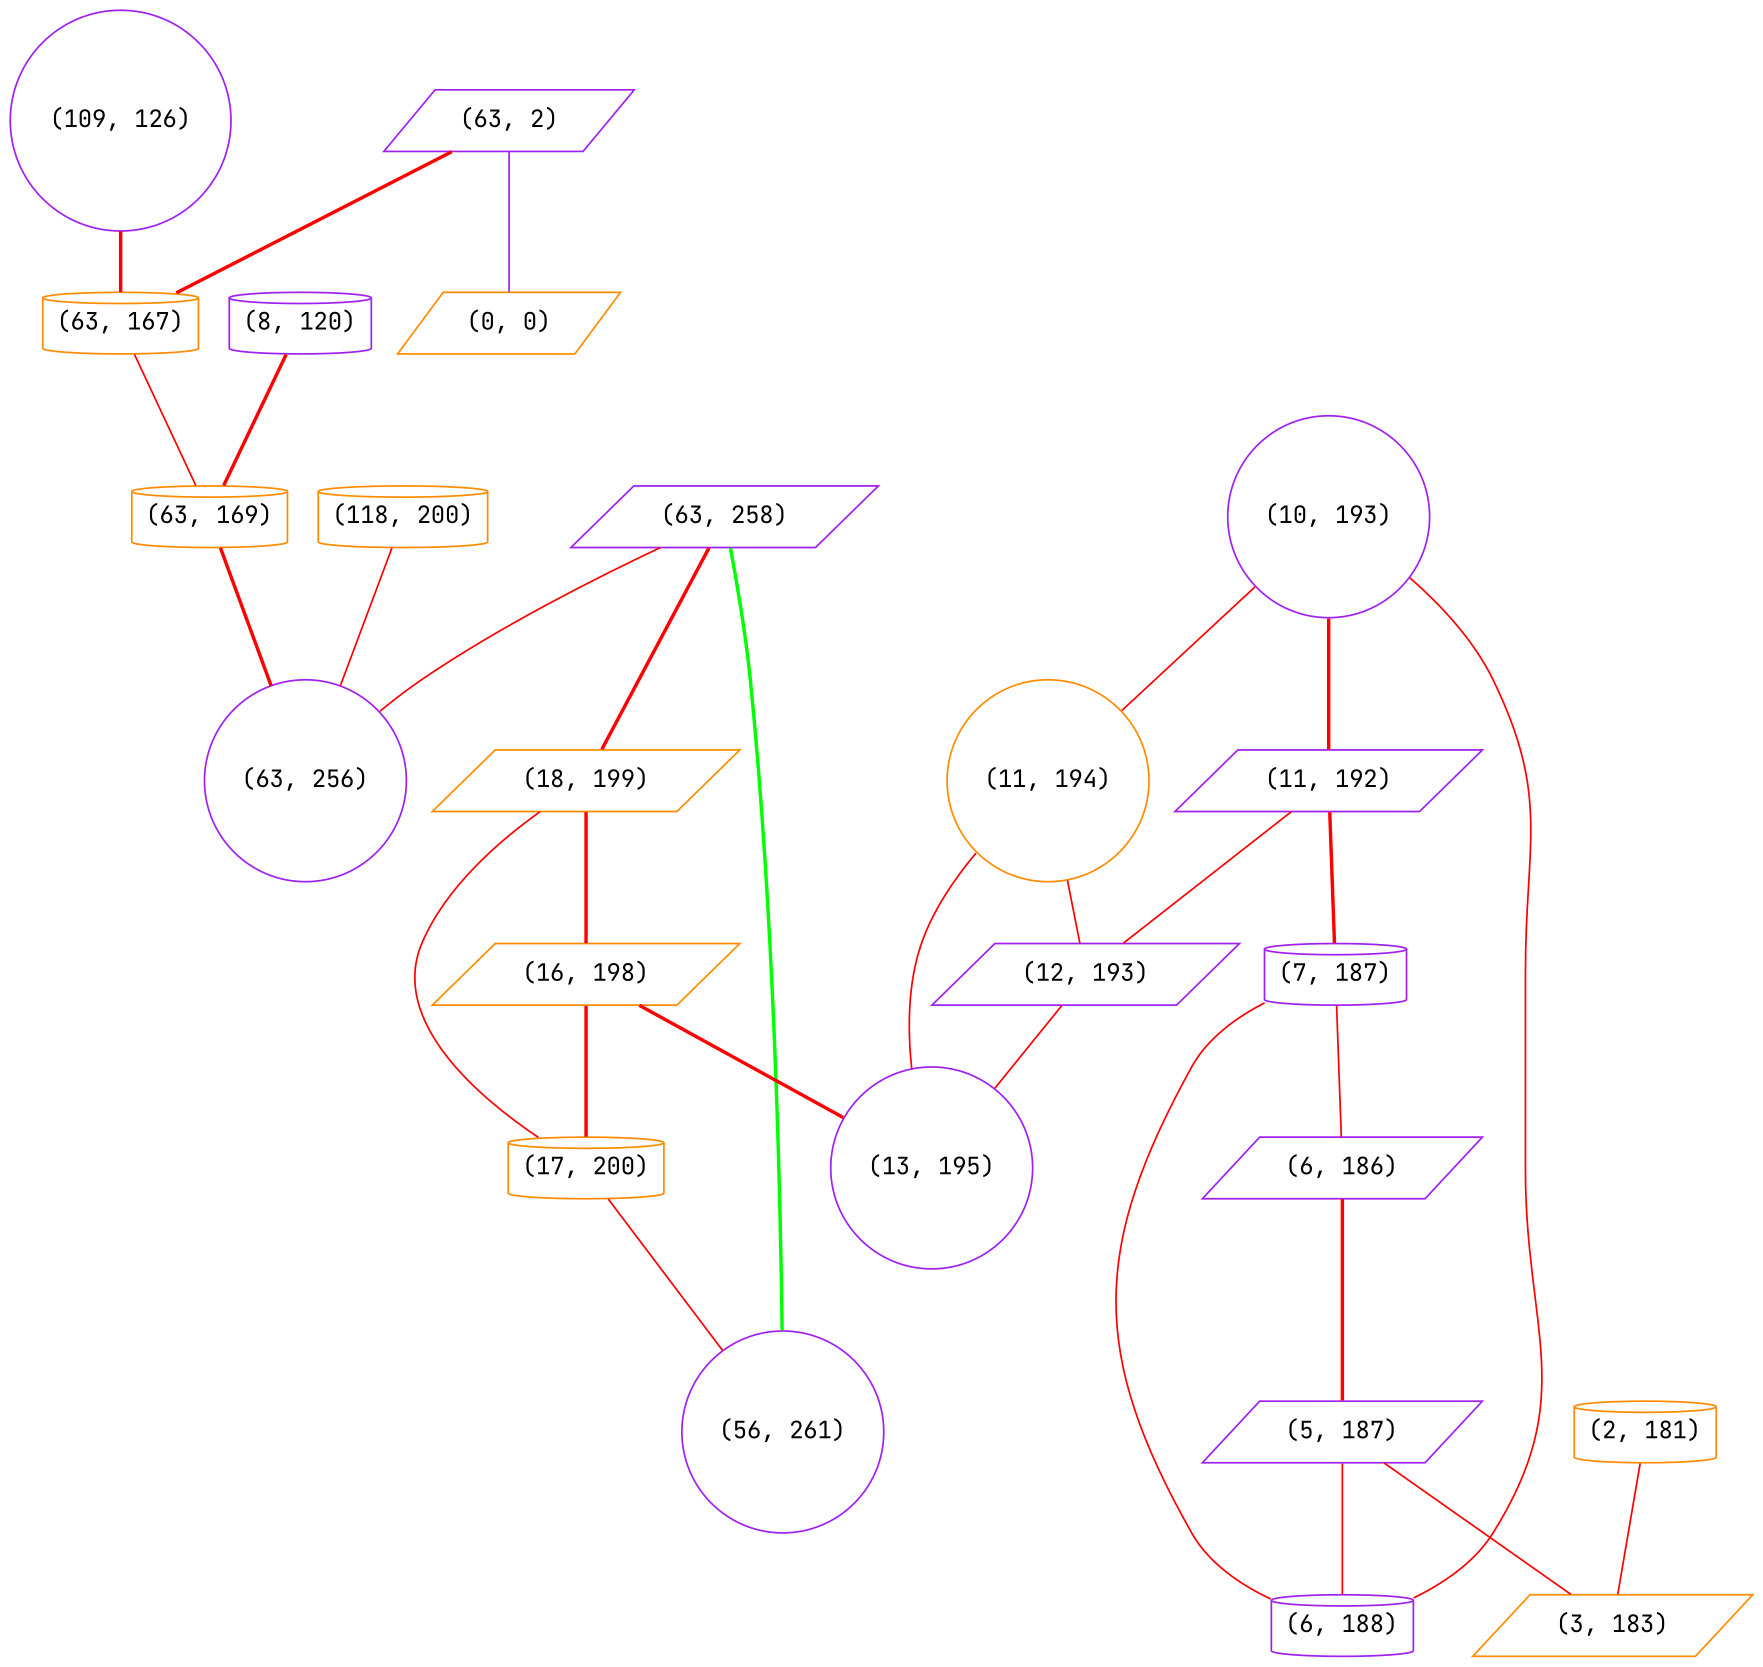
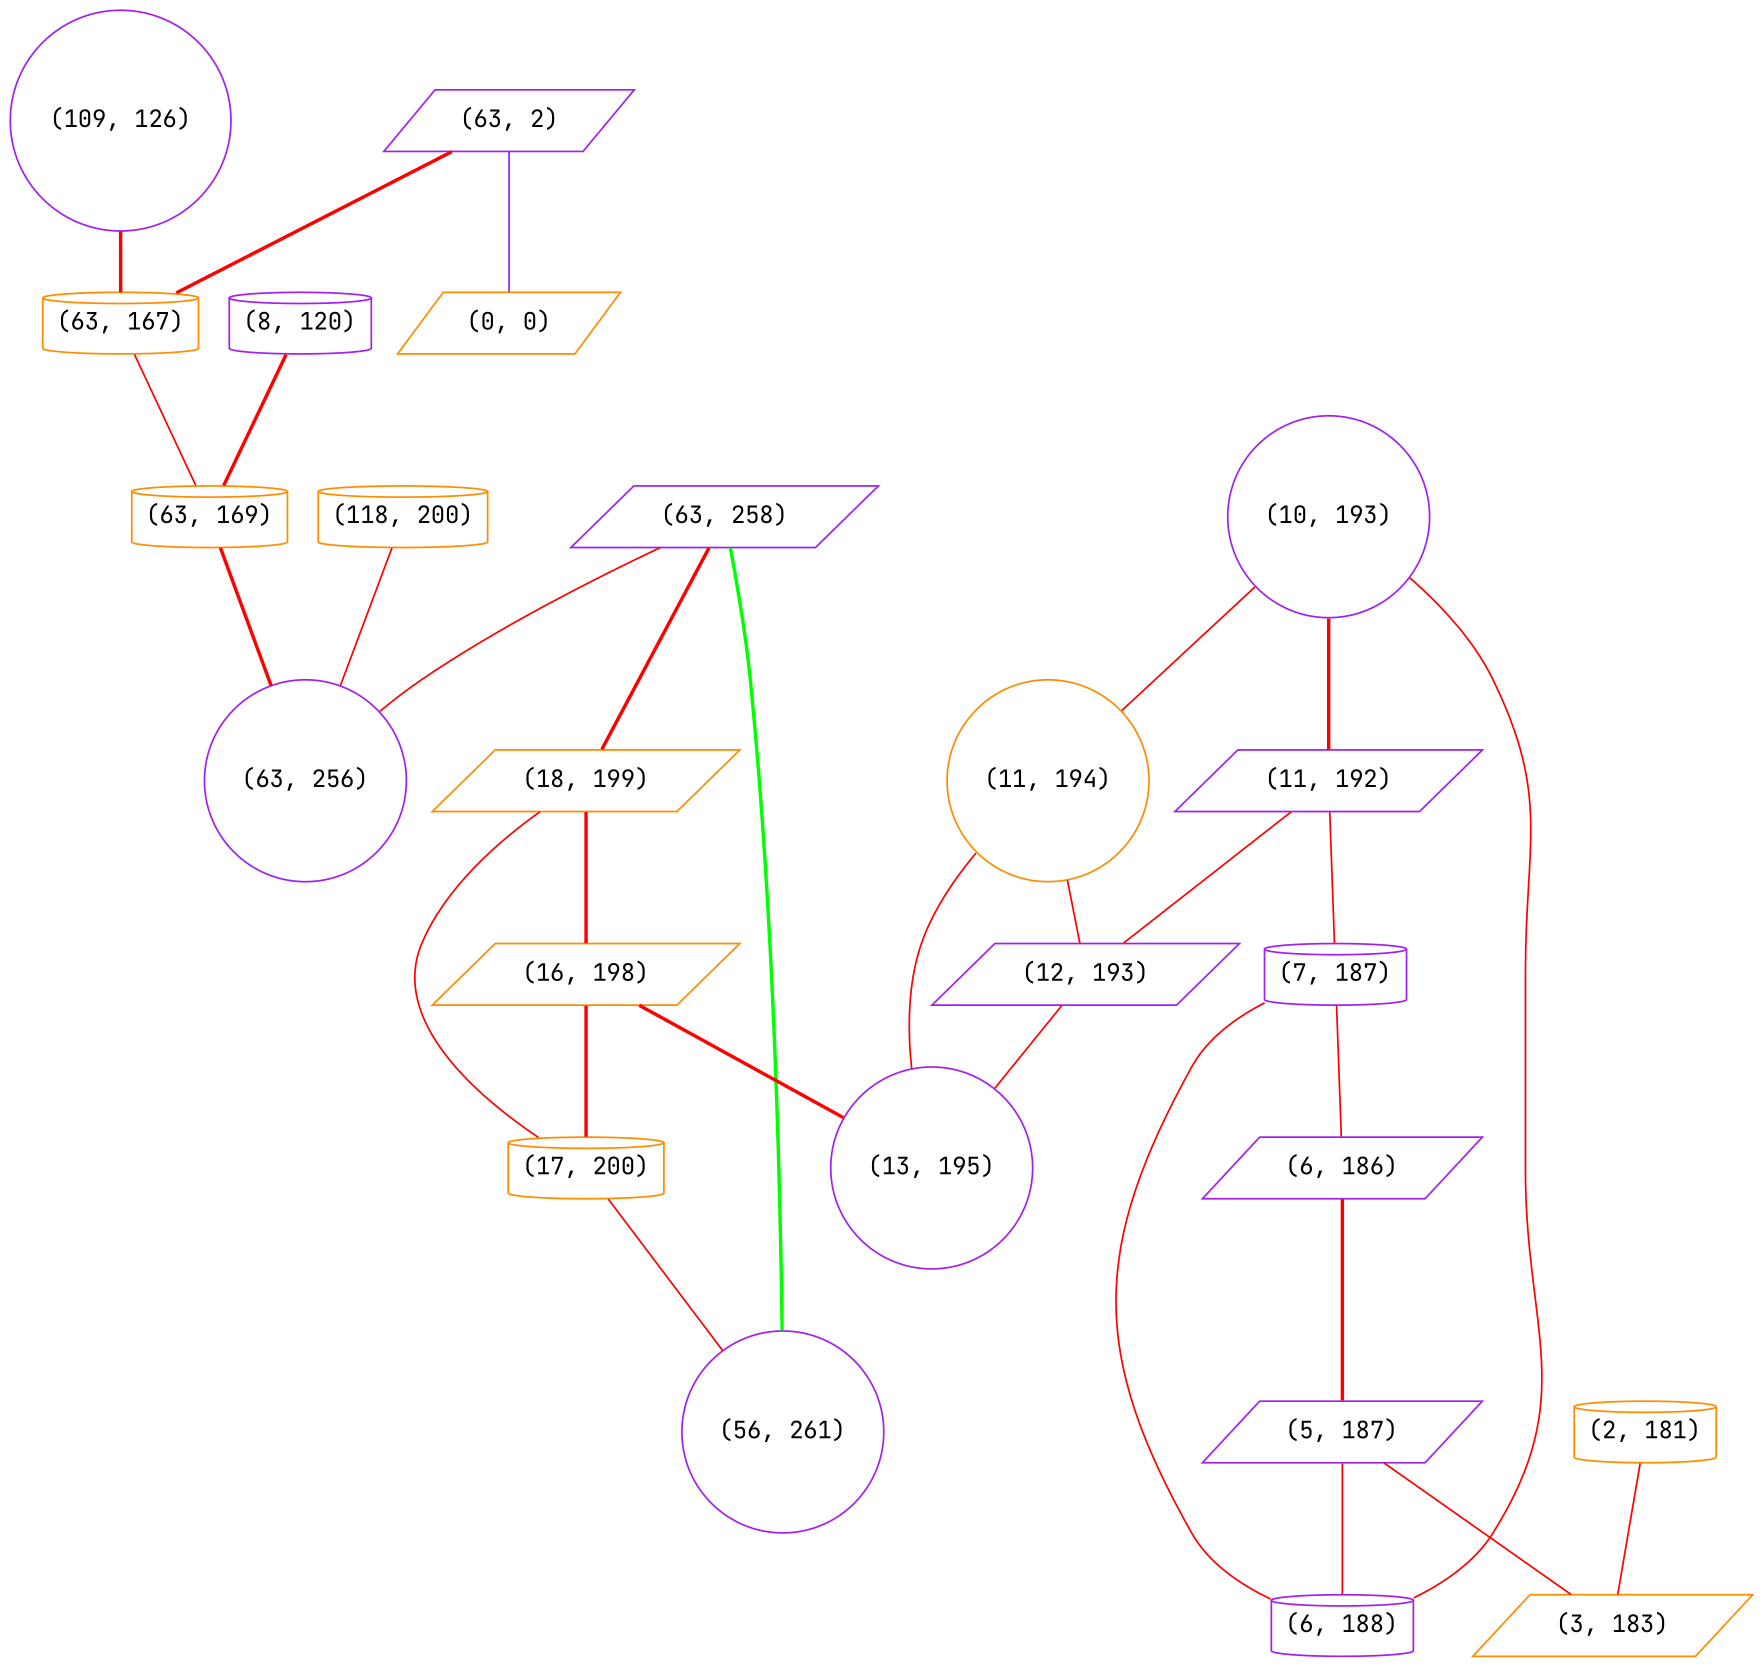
(1332, 878) -> (1332, 878)
